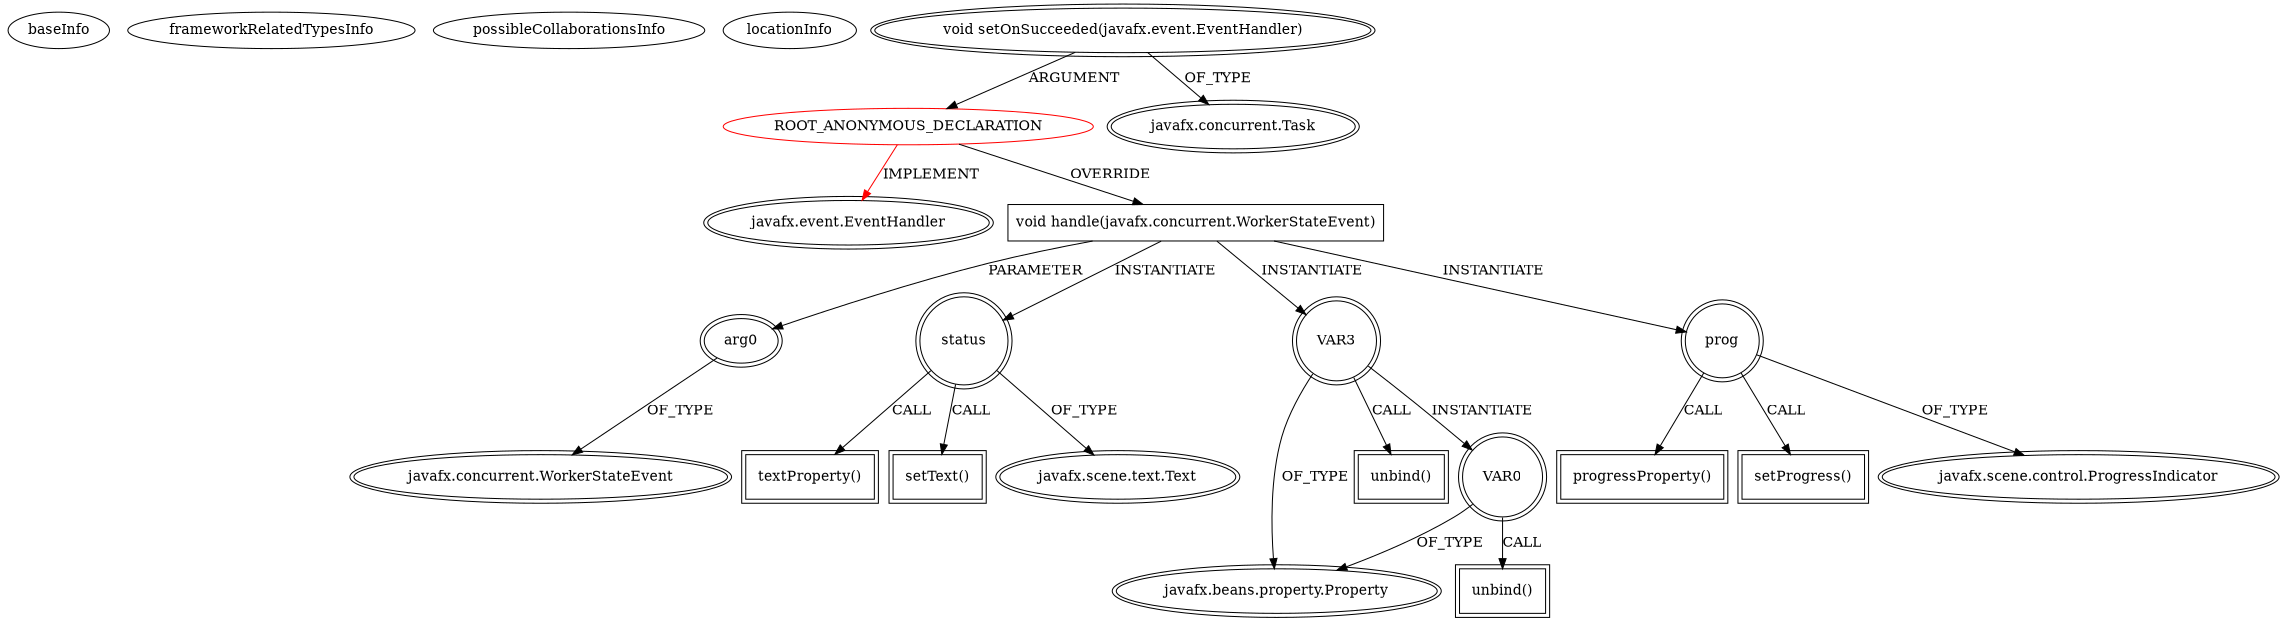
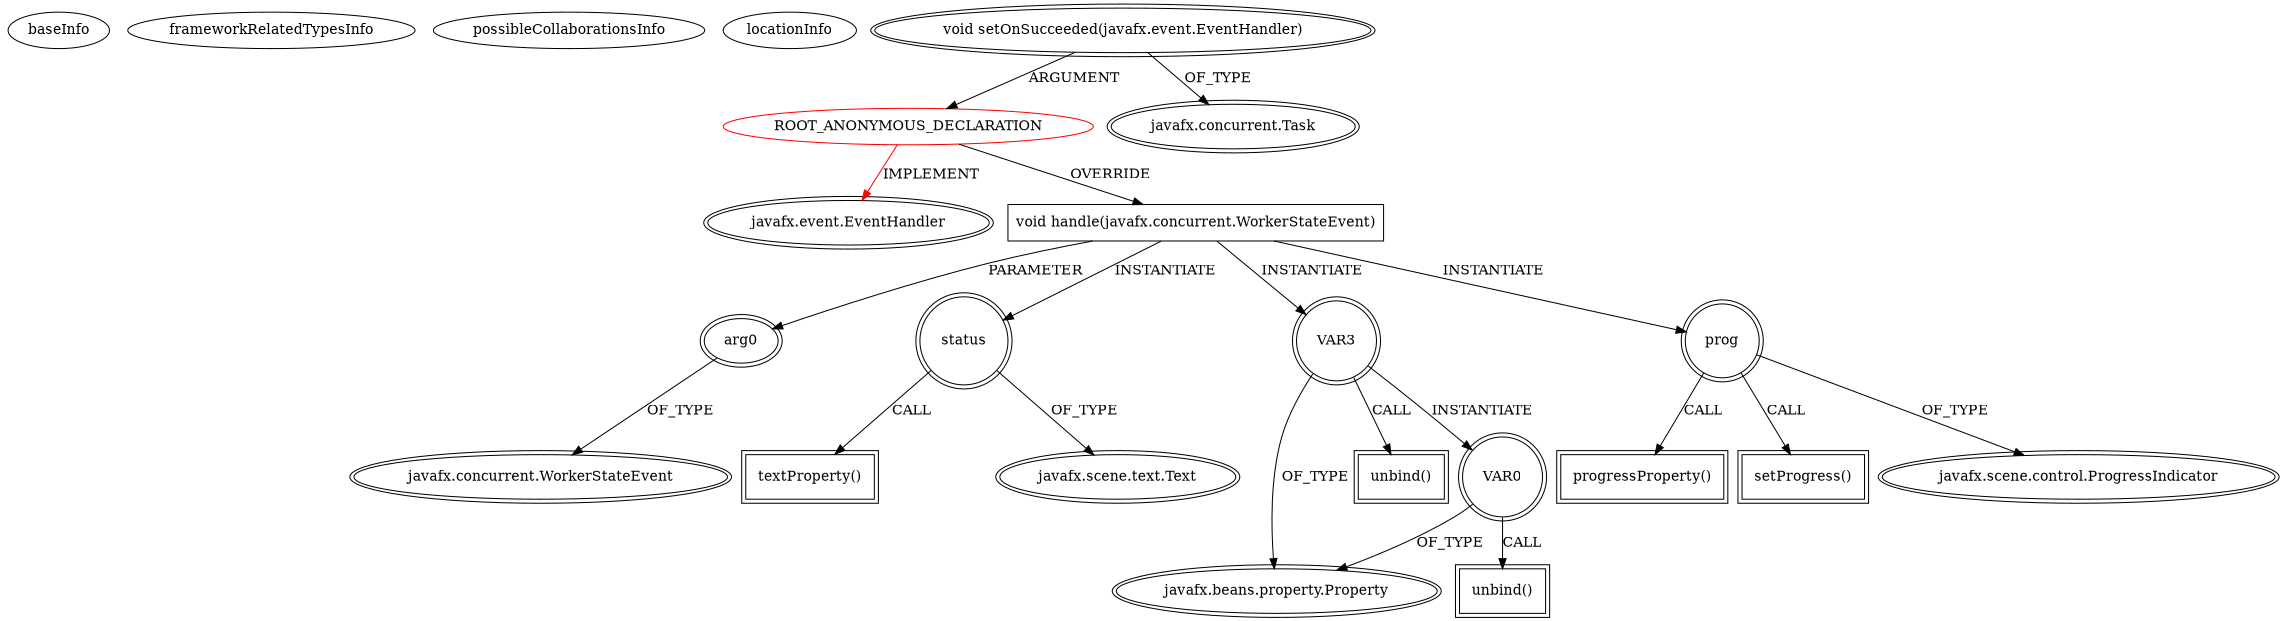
(938, 477) -> none
